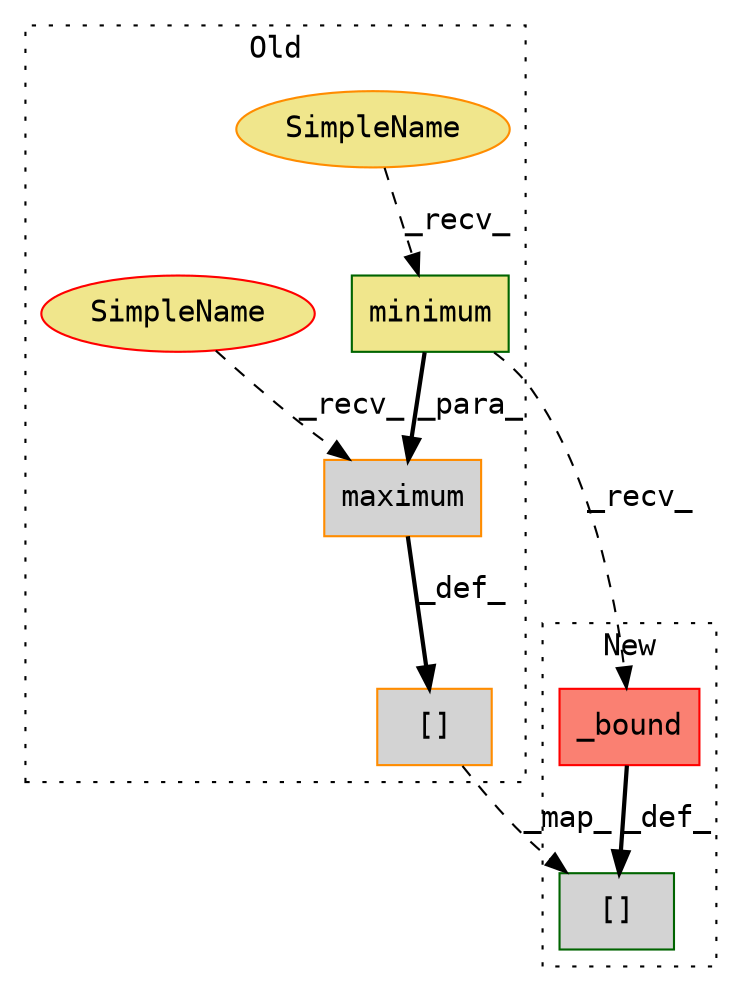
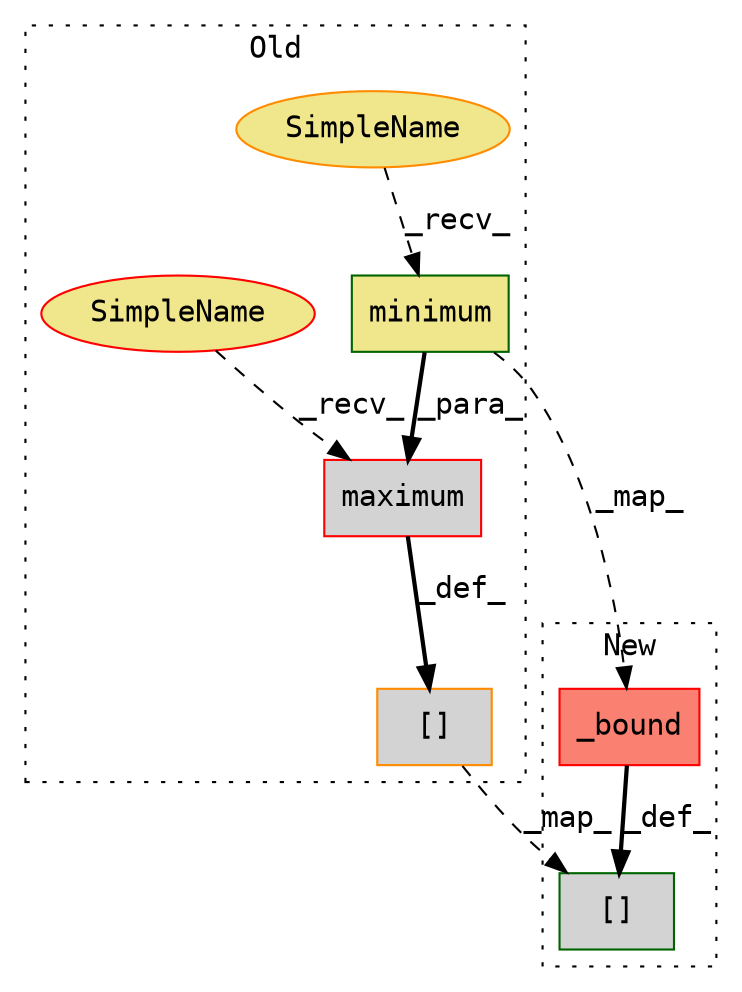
(403, 498) -> (403, 498)
(640, 498) -> (640, 498)
